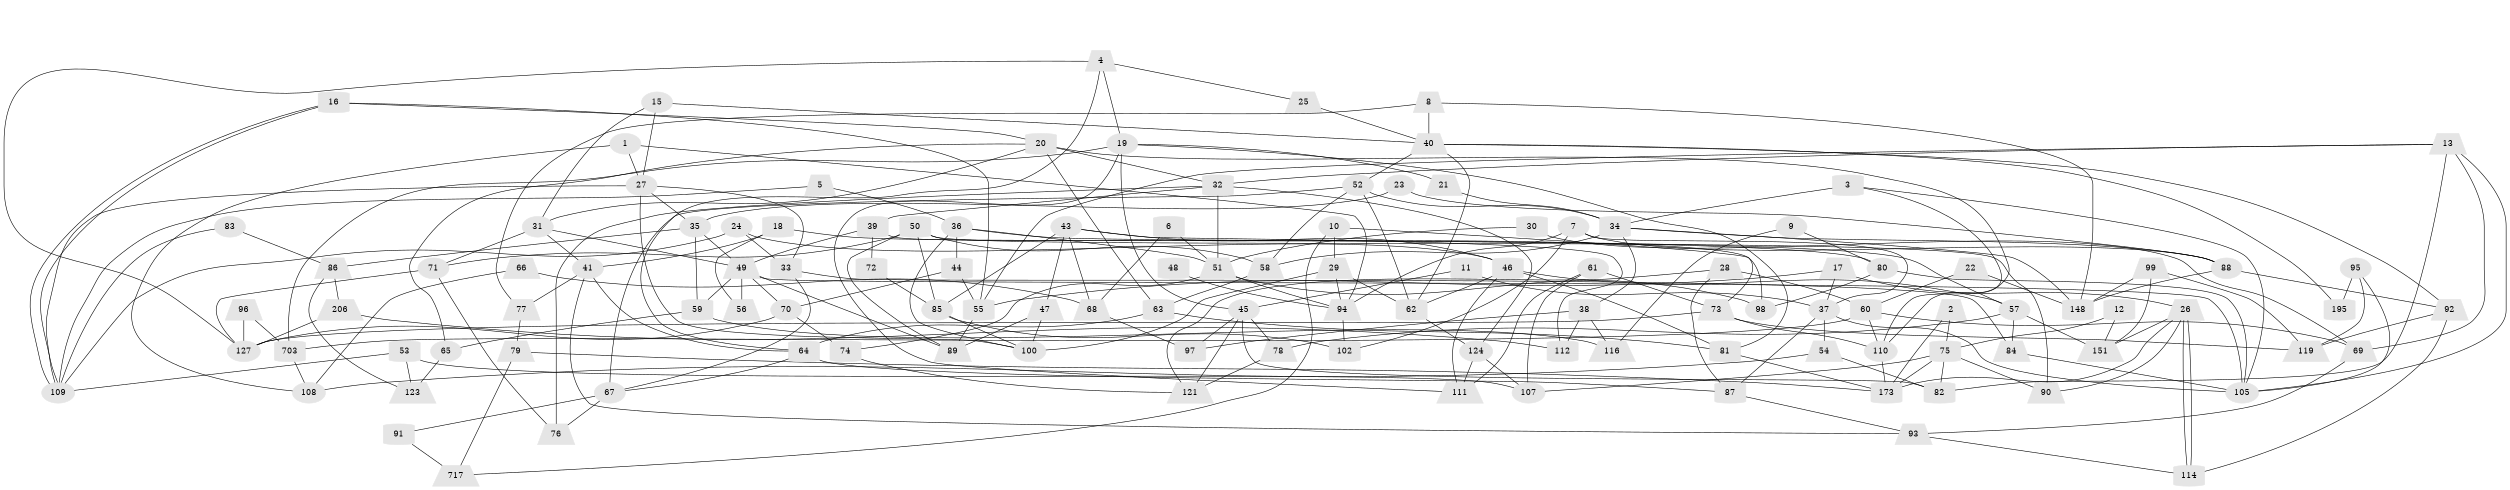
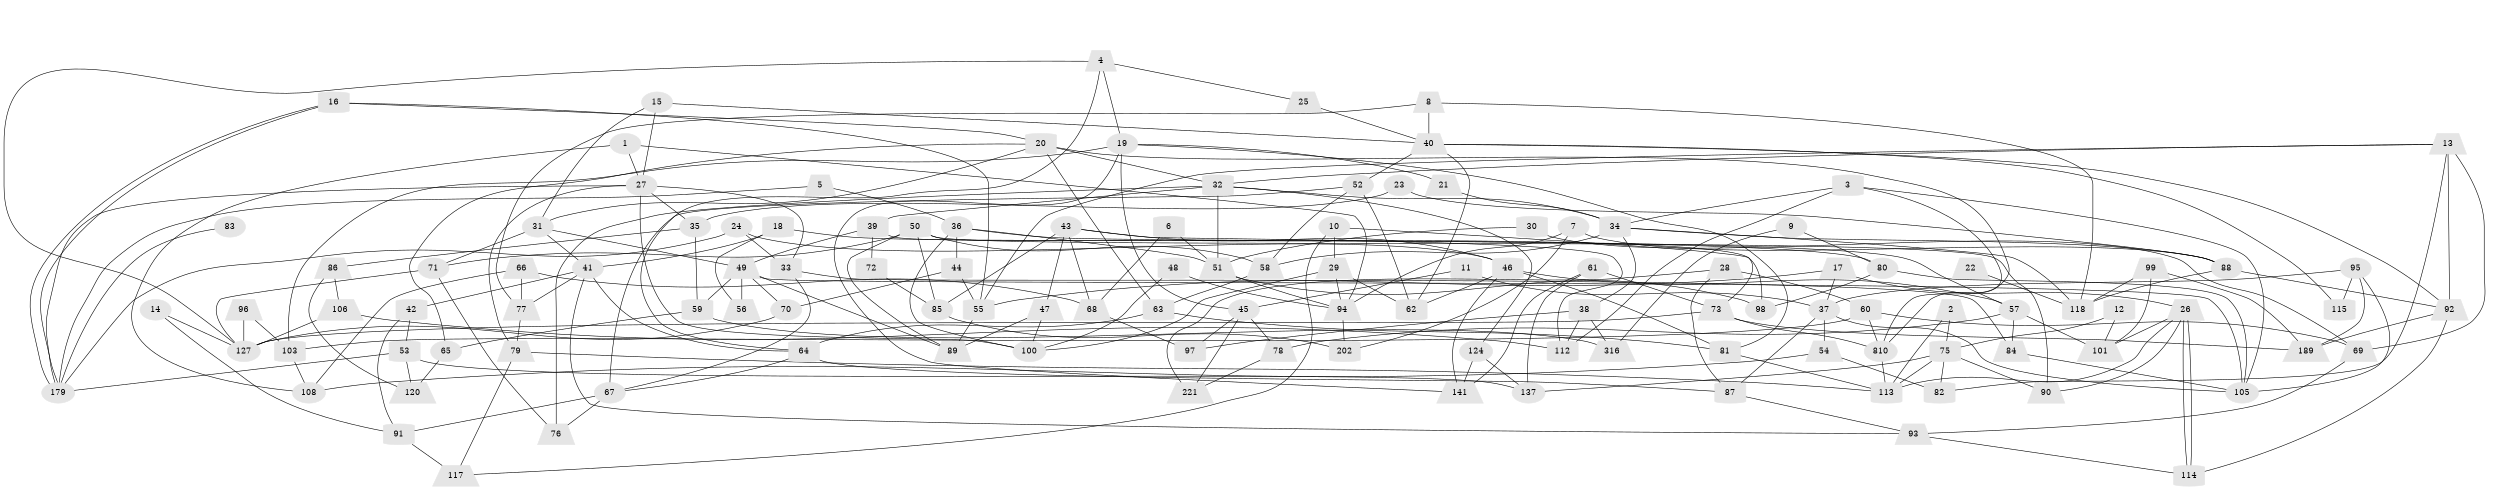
(1455, 207) -> (1417, 199)
none -> (514, 220)
none -> (1707, 241)
(1793, 242) -> (2088, 283)
(715, 244) -> none
(282, 248) -> none
(1932, 283) -> none
none -> (522, 289)
none -> (156, 310)
(340, 310) -> (340, 310)
none -> (412, 310)
(2078, 310) -> (2078, 310)
(2340, 310) -> (2340, 310)
(983, 331) -> (1124, 314)
(1445, 332) -> none
(2474, 345) -> (2449, 227)
(290, 351) -> (290, 351)
(846, 351) -> none
(1345, 351) -> (1345, 351)
(1612, 351) -> (1612, 351)
(1881, 351) -> (1881, 351)
(2100, 351) -> (2100, 351)
(2306, 351) -> (2306, 351)
(1549, 378) -> none
(58, 393) -> (58, 393)
(413, 393) -> (413, 393)
(1190, 393) -> (1190, 393)
(1460, 393) -> (1460, 393)
(1529, 393) -> (1529, 393)
(1887, 393) -> (1887, 393)
(456, 476) -> (456, 476)
